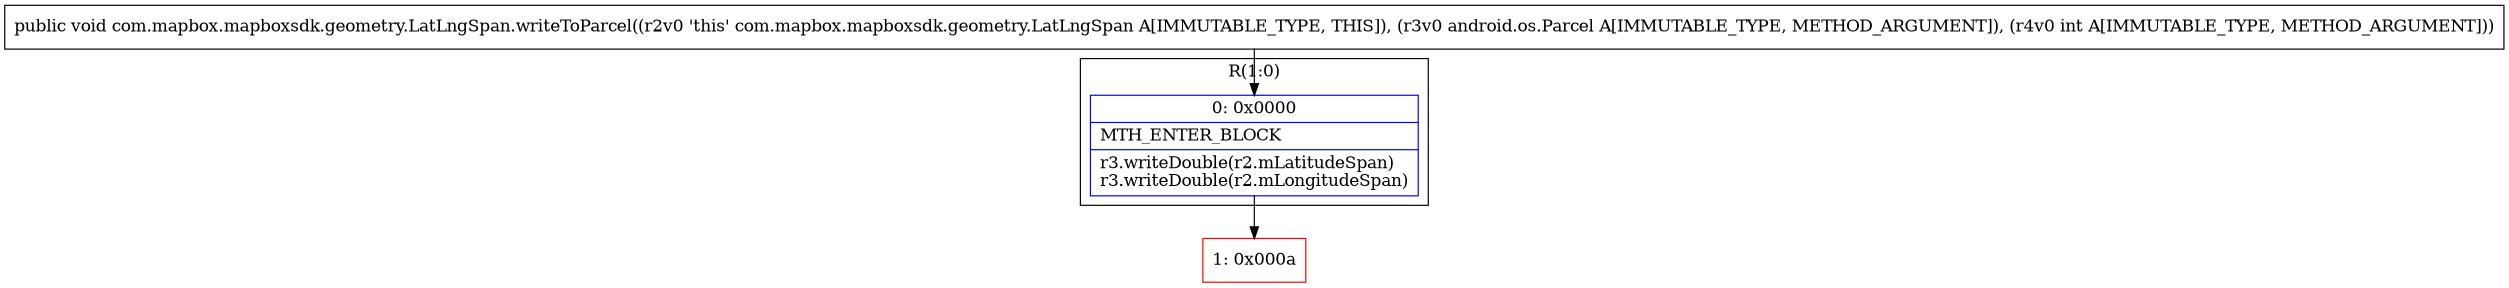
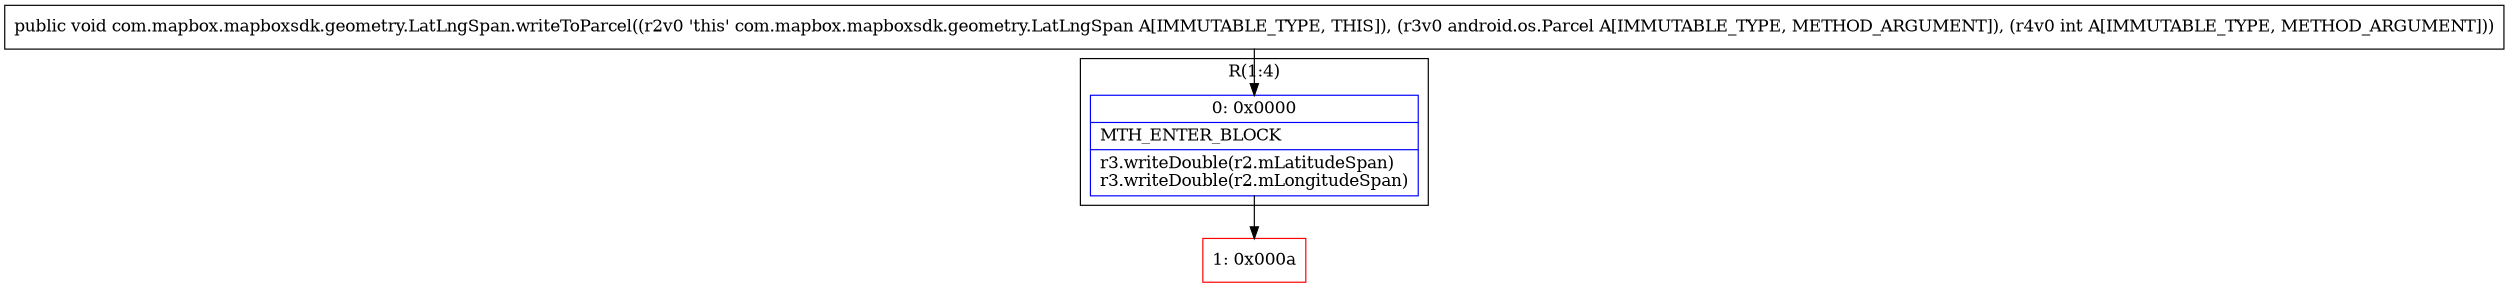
(1254, 72) -> (1254, 72)
